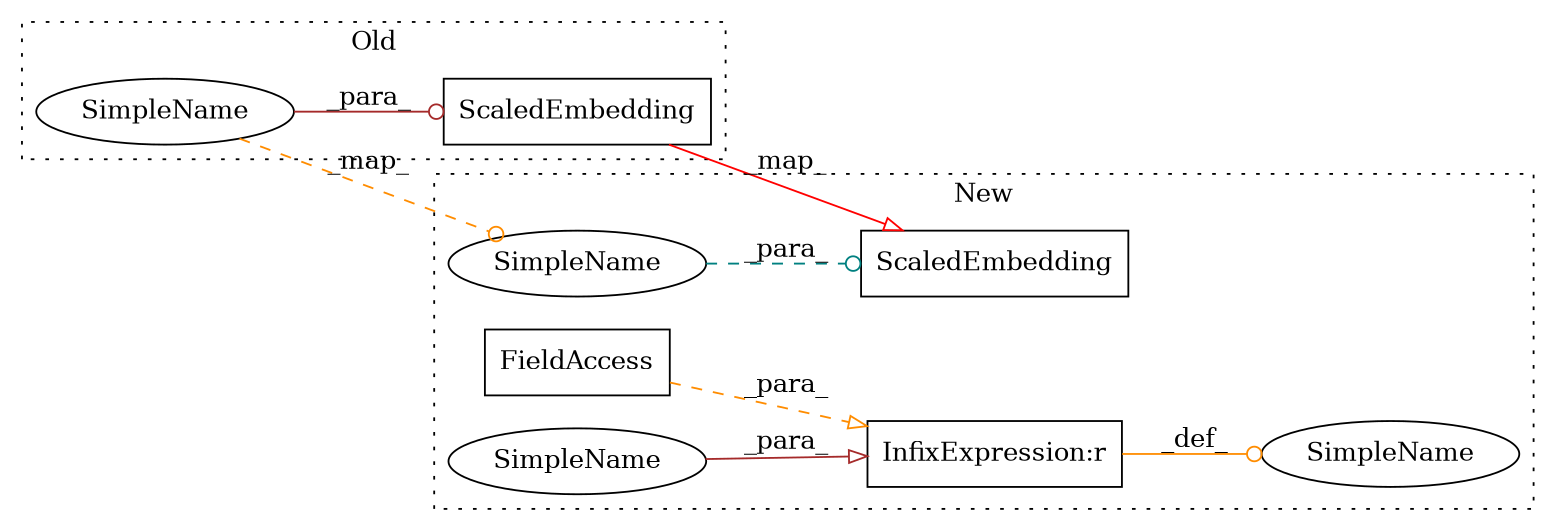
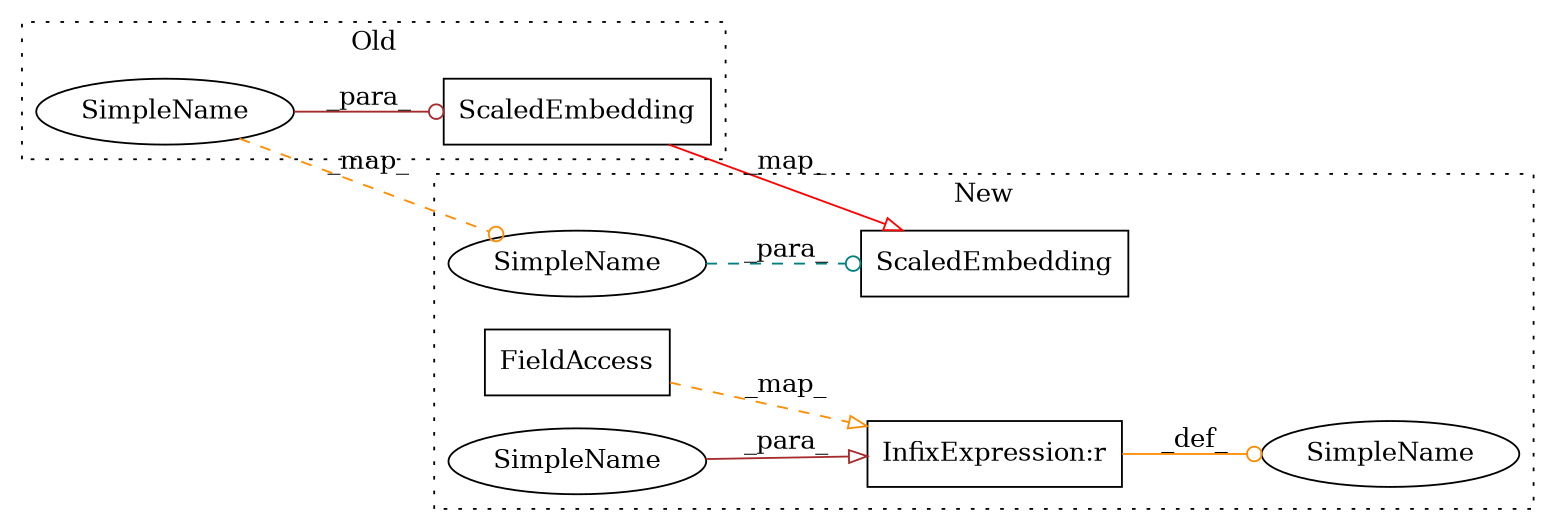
(786, 385) -> (786, 385)
